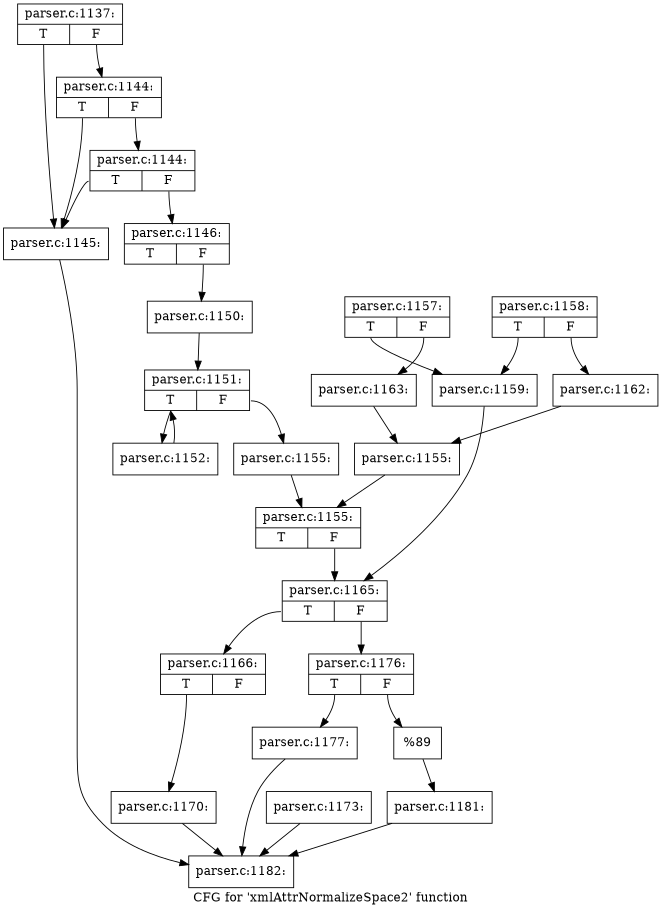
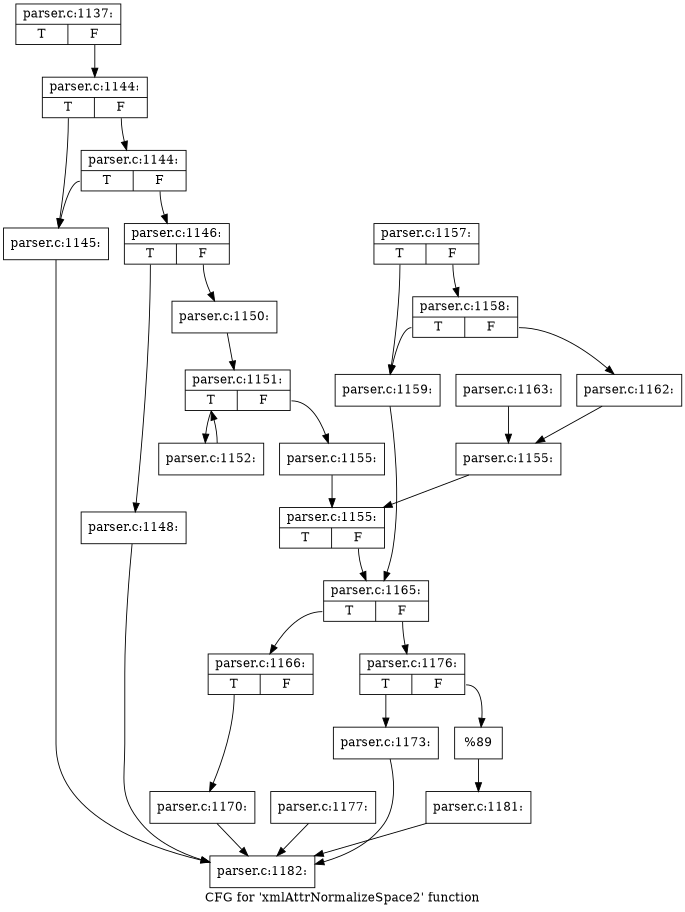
(47, 132) -> none
(418, 356) -> (454, 276)
none -> (134, 528)
(332, 708) -> (386, 706)
